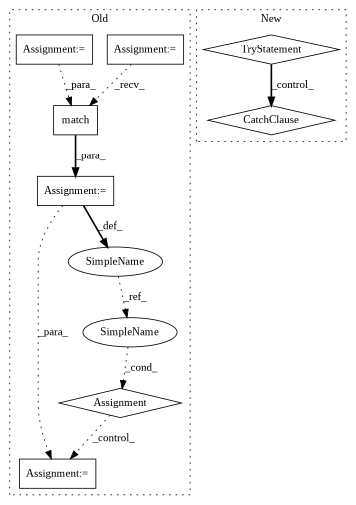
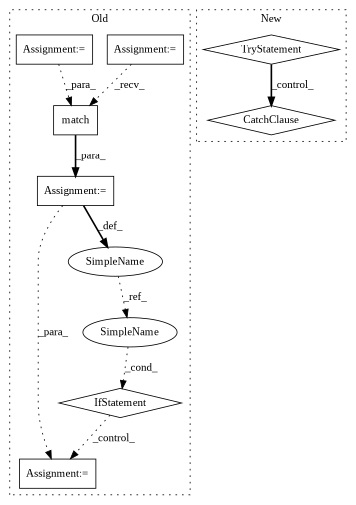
(120, 403) -> (120, 403)
